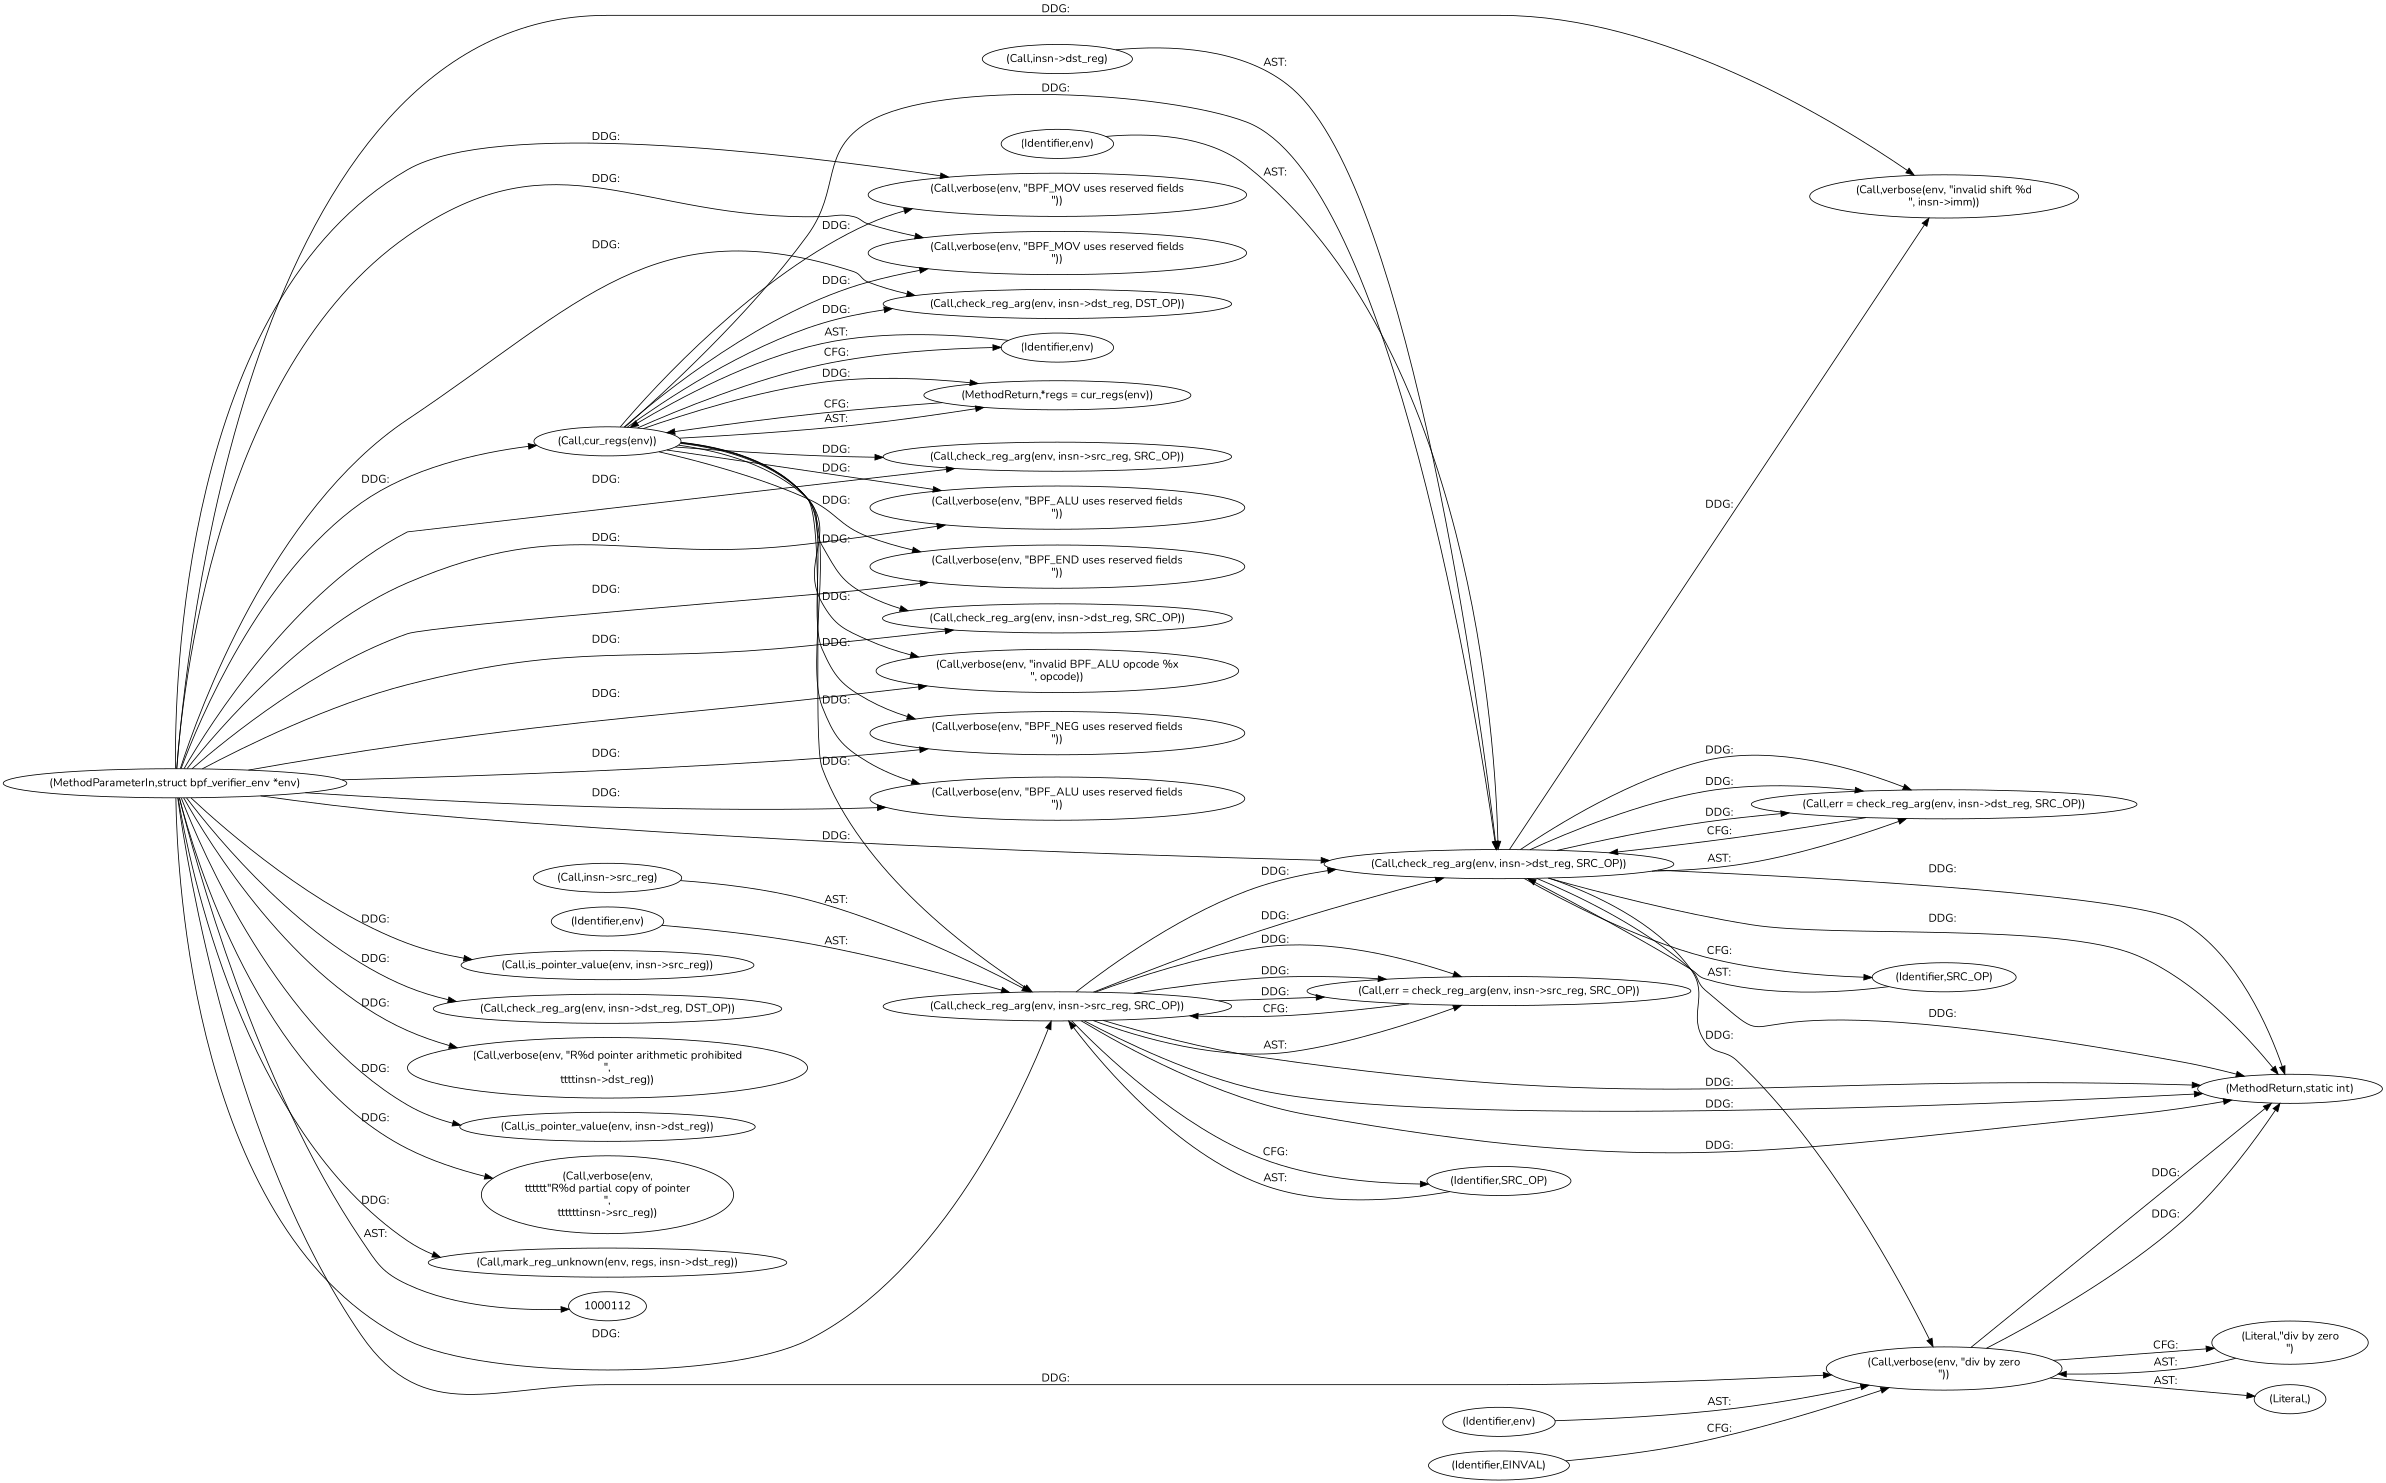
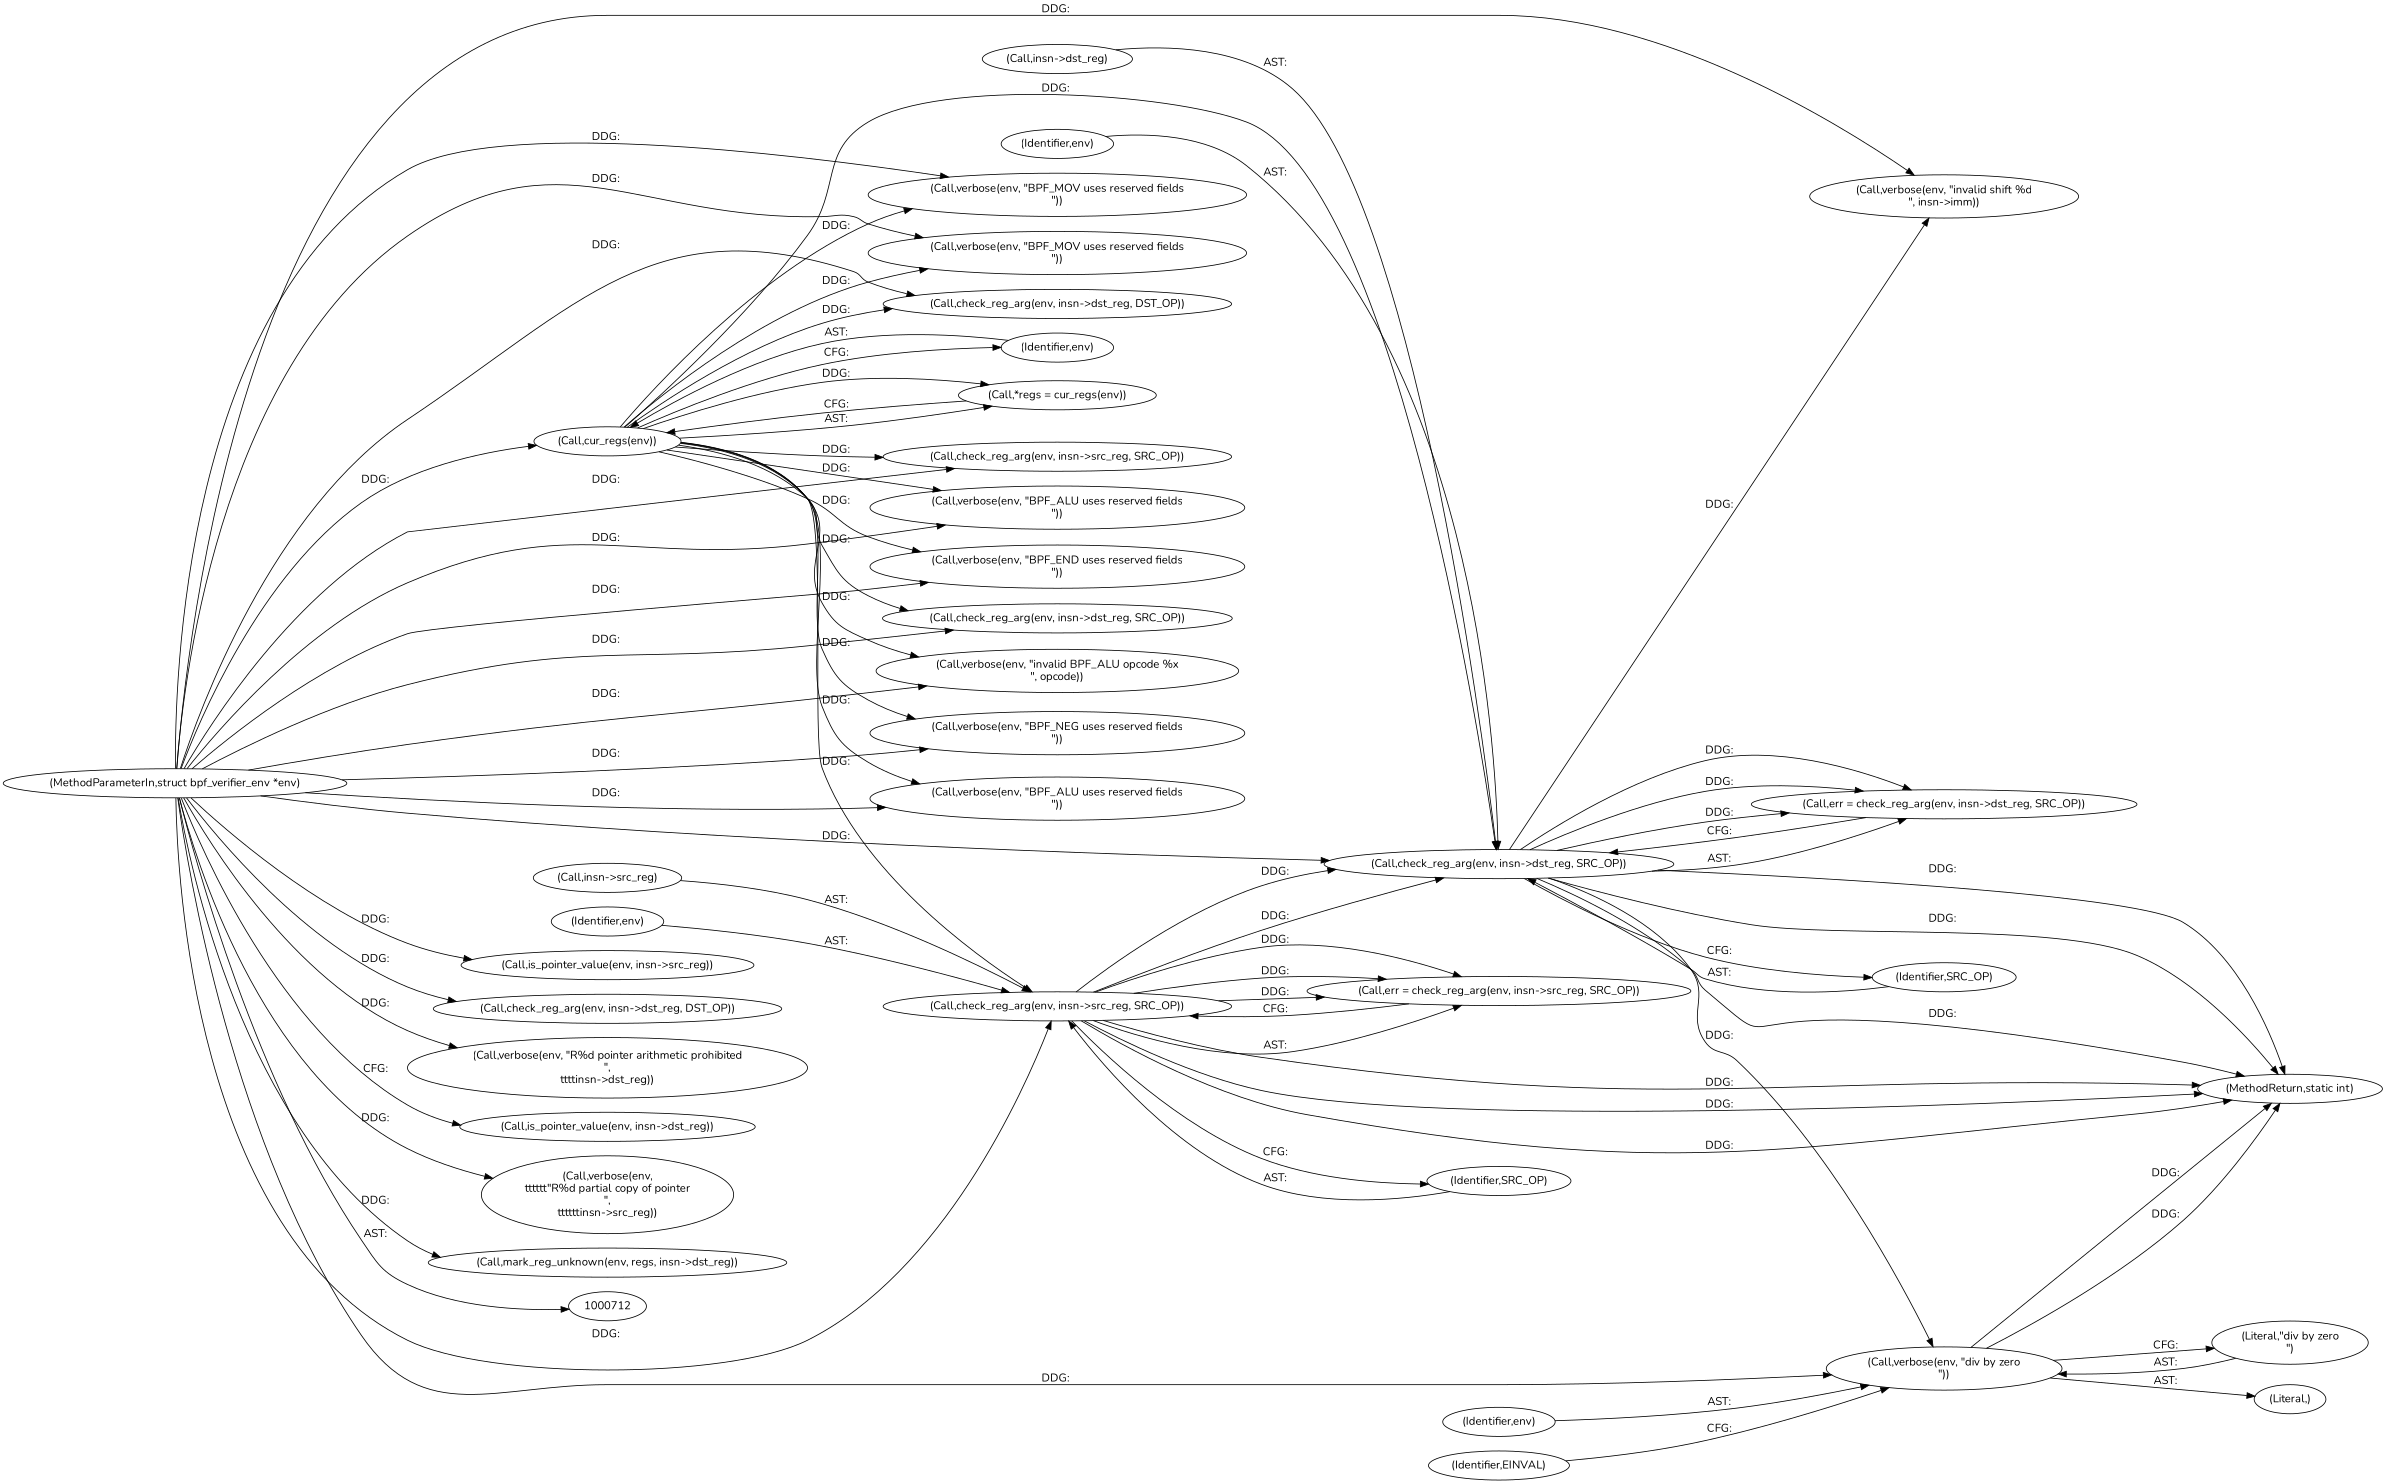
(1057, 395) -> (1057, 395)
(377, 1069) -> (377, 1069)
(608, 1306) -> (608, 1306)
